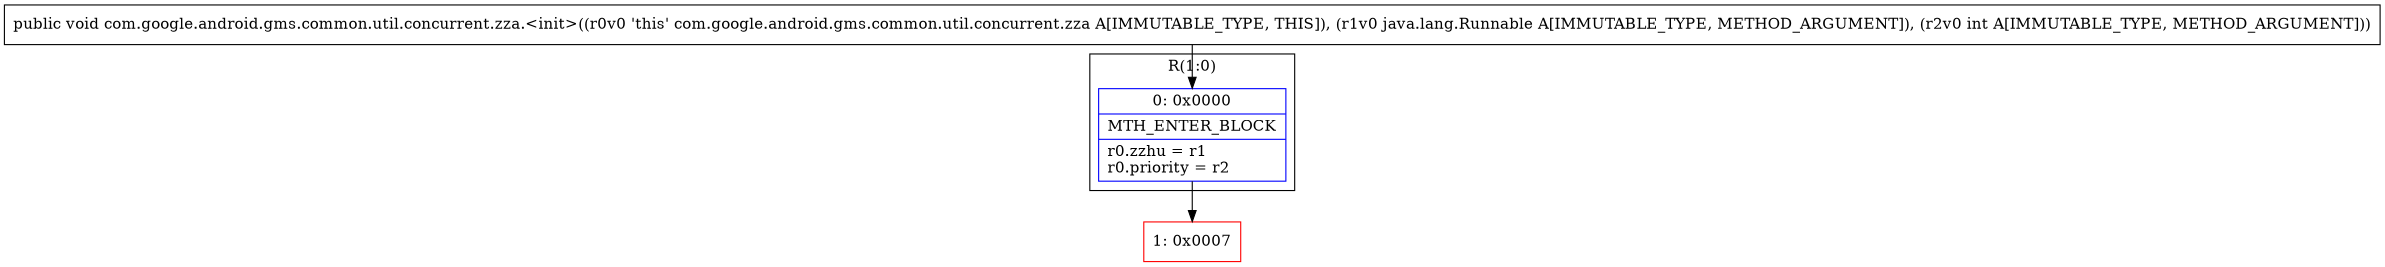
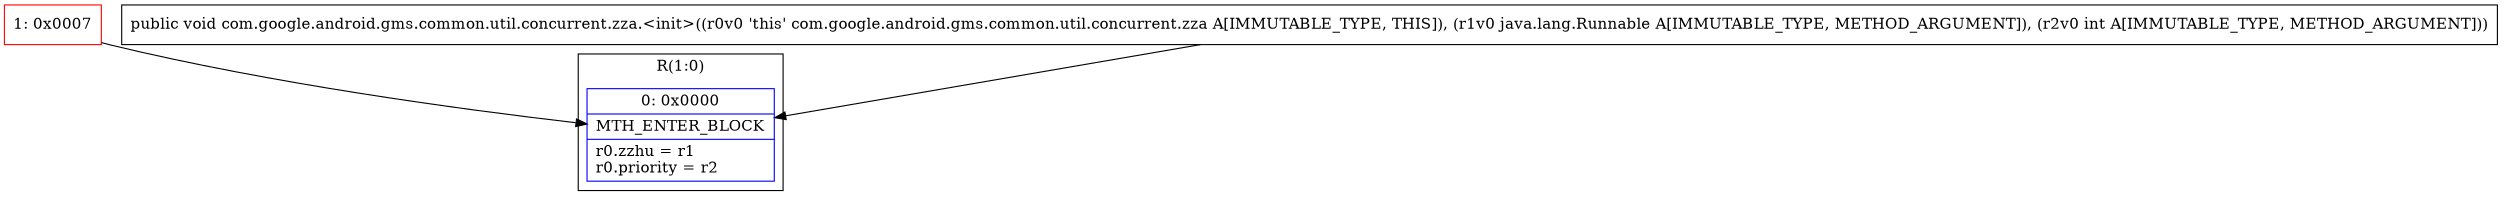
(1192, 197) -> (337, 90)
